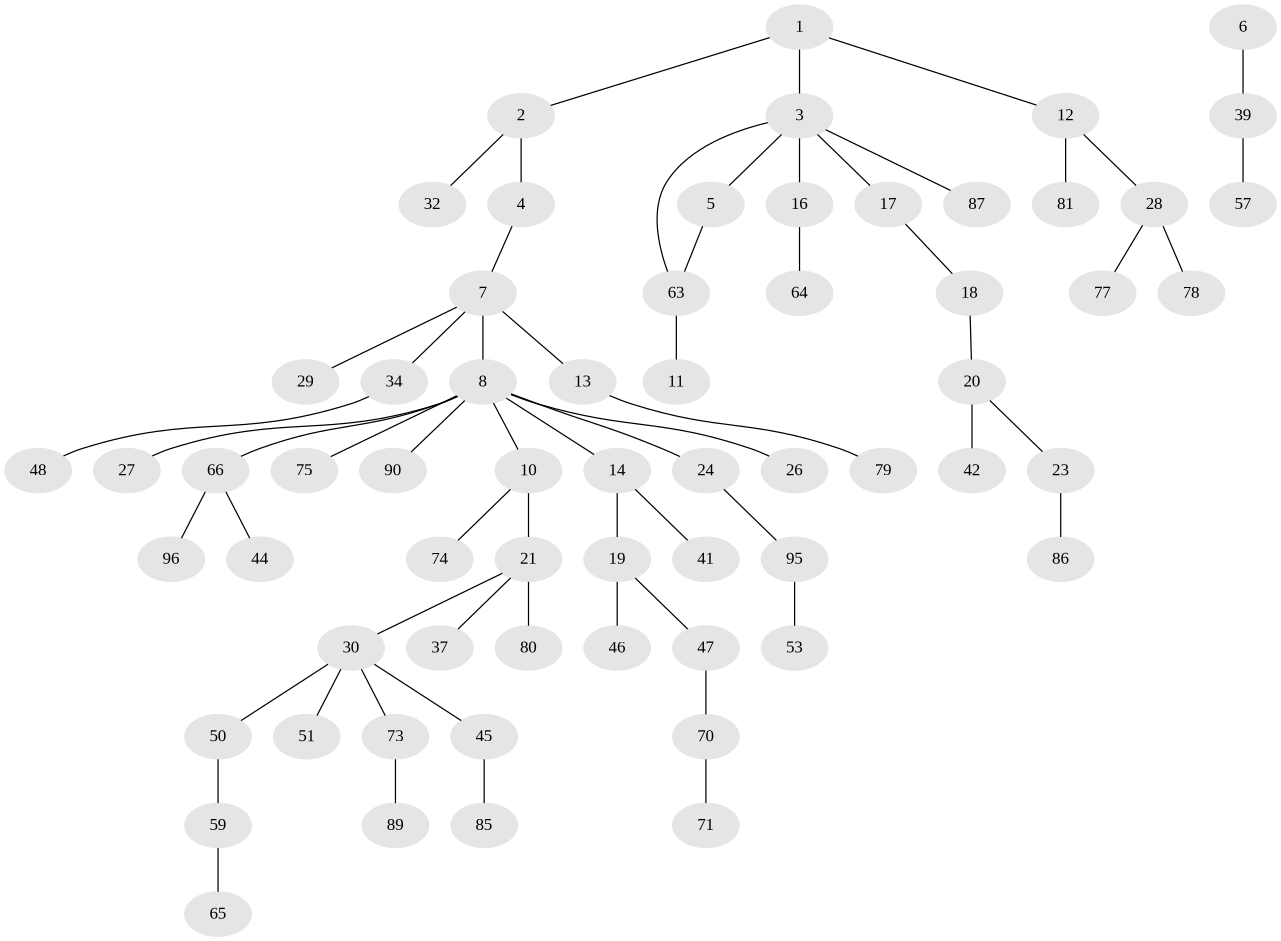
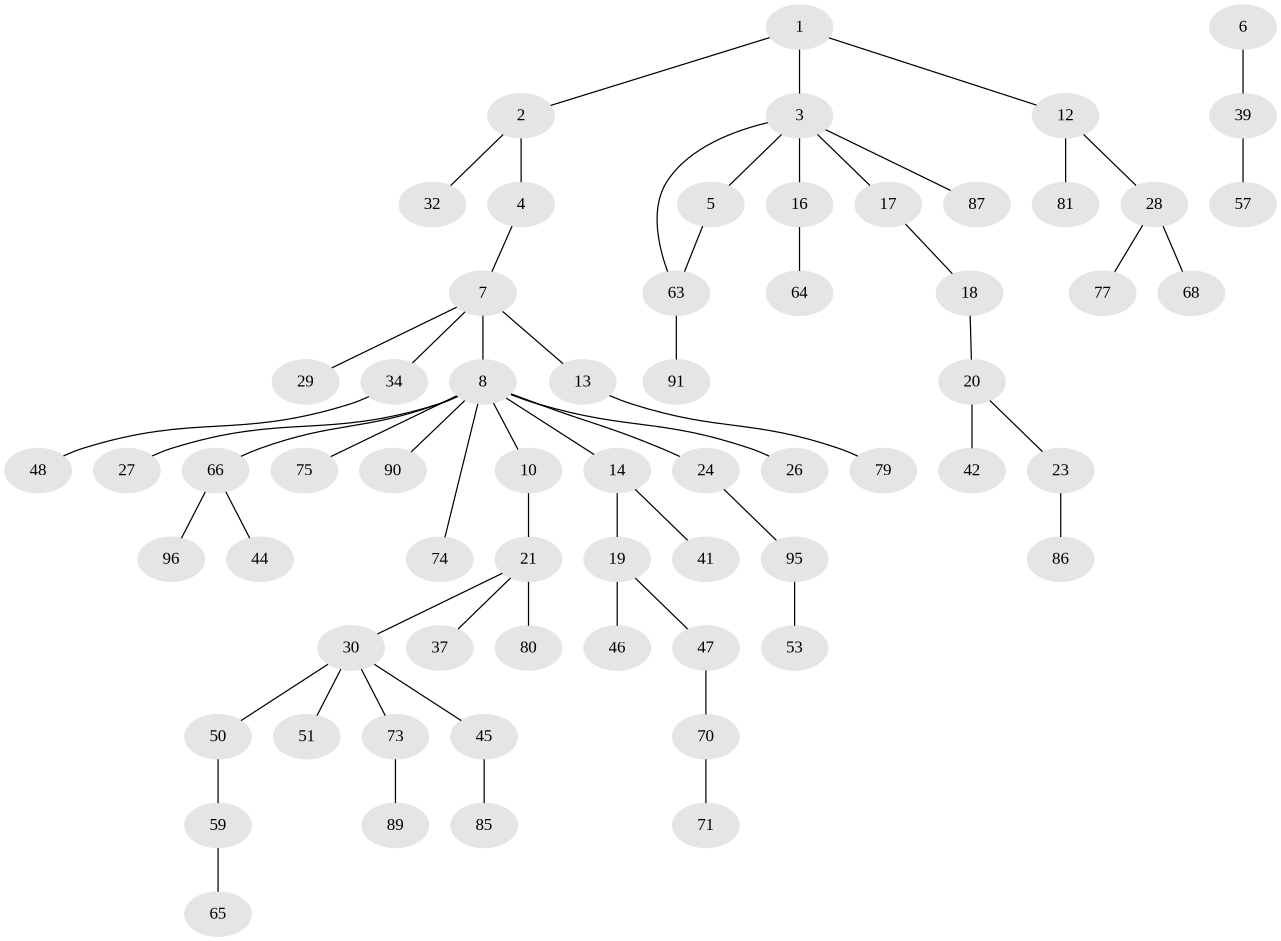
(1191, 293) -> (1191, 293)
(676, 382) -> (676, 382)
(484, 515) -> (461, 471)
